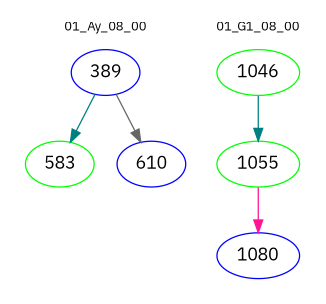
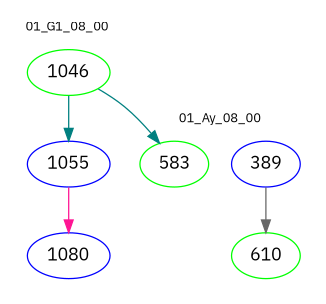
(86, 113) -> (138, 119)
(151, 164) -> (266, 256)
(258, 164) -> (69, 164)
